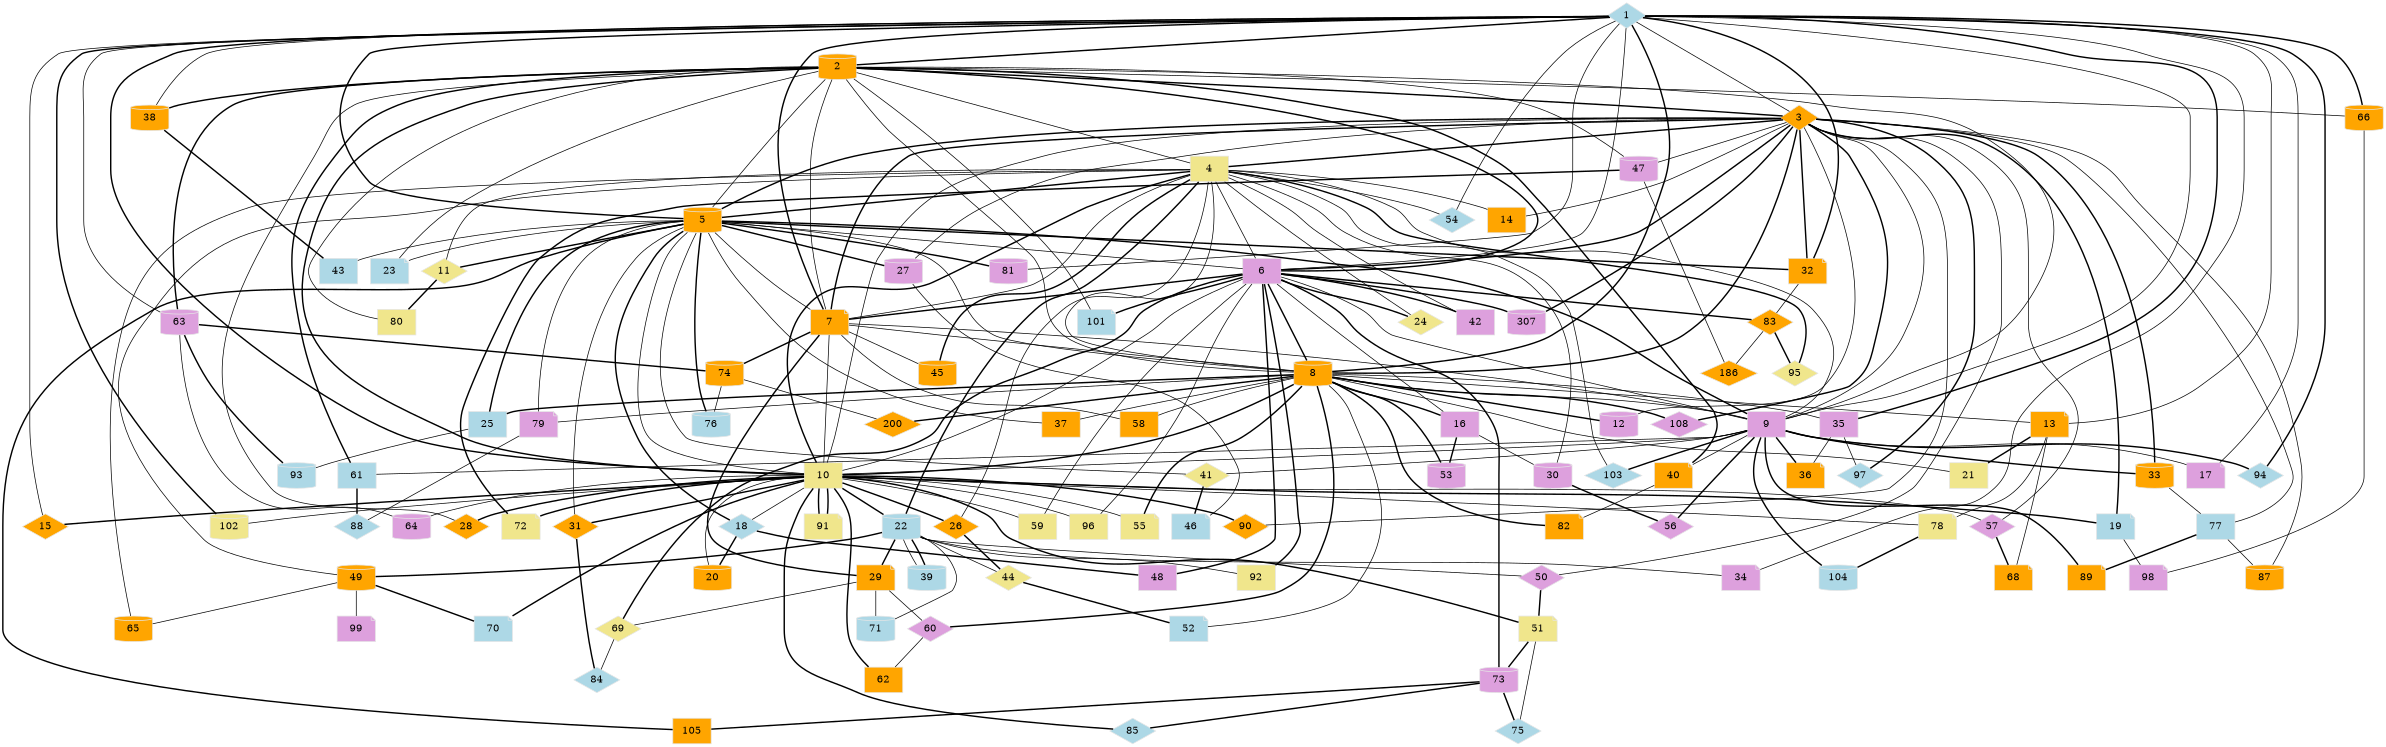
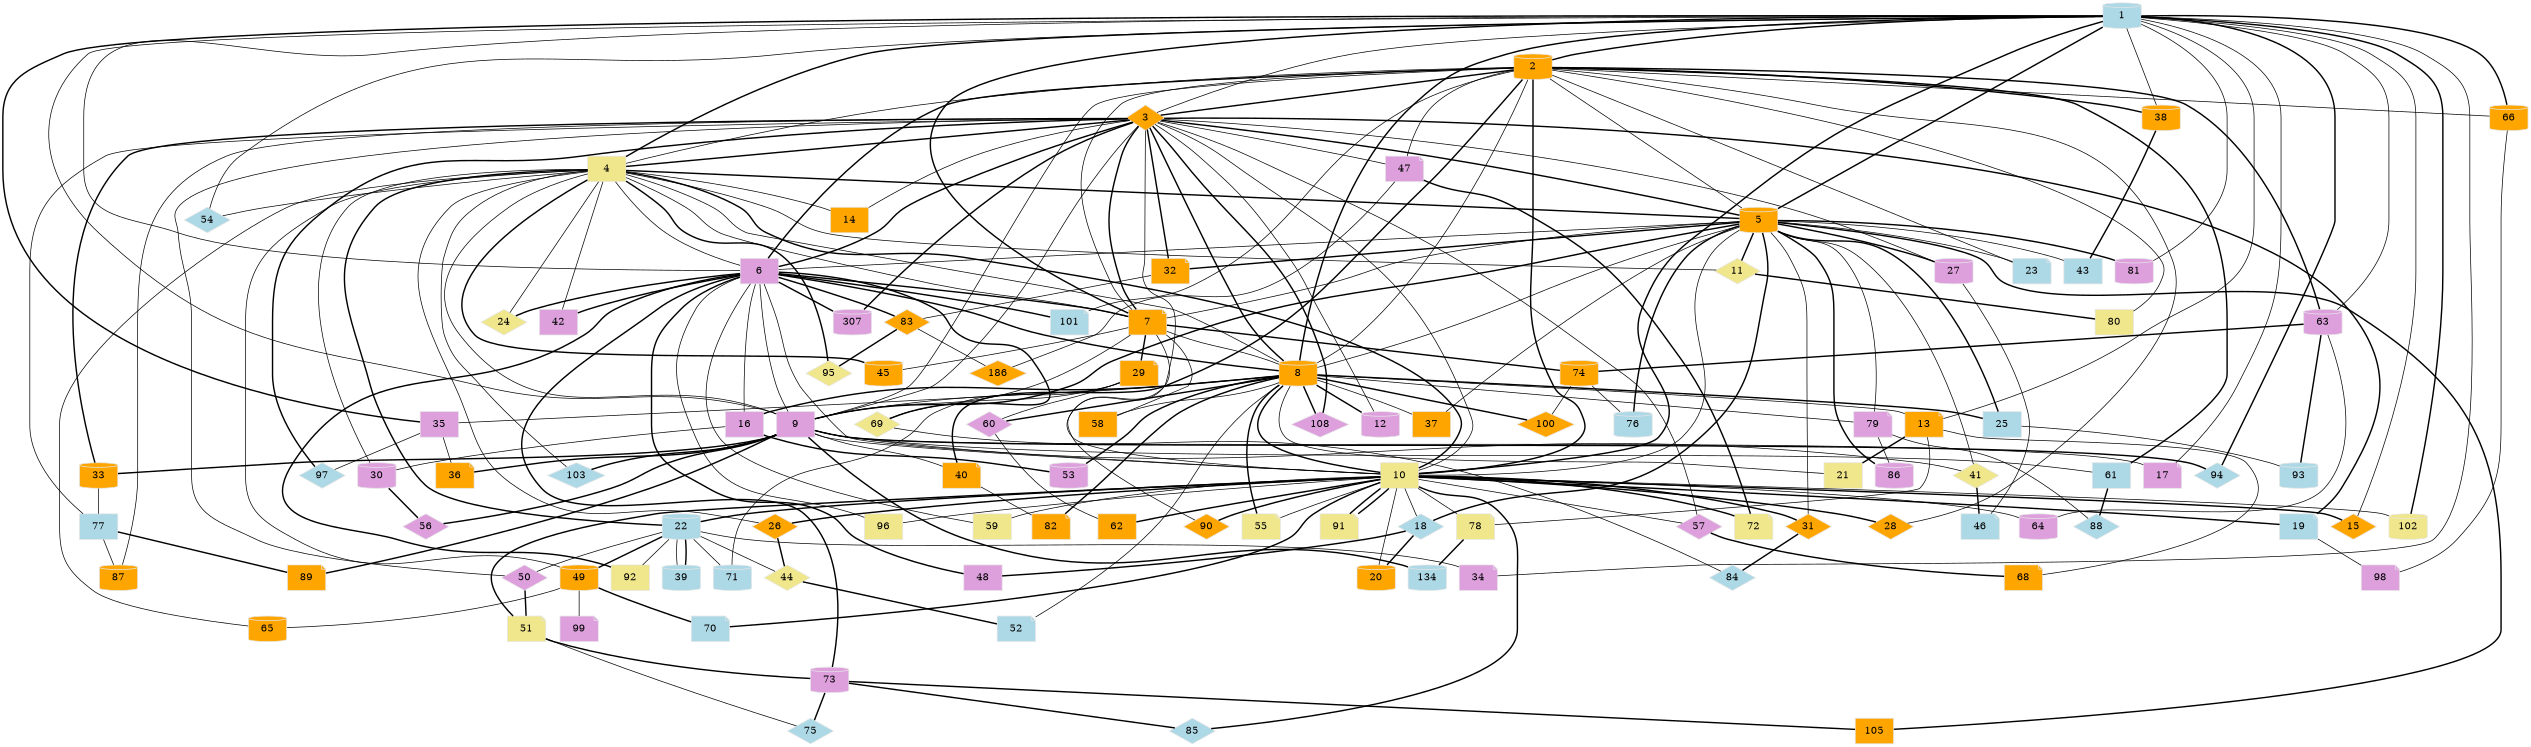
(1627, 16) -> (2122, 16)
(1810, 86) -> (1353, 28)
(1639, 169) -> (1405, 169)
(893, 424) -> (1546, 424)
none -> (1894, 476)
(888, 554) -> none
(1838, 578) -> (1427, 578)
